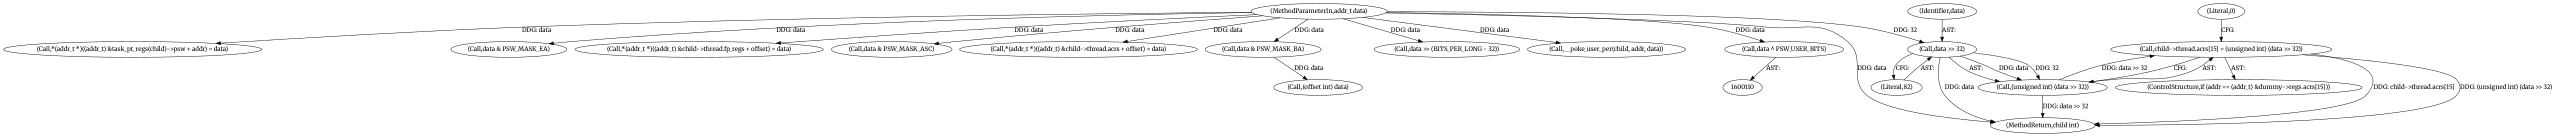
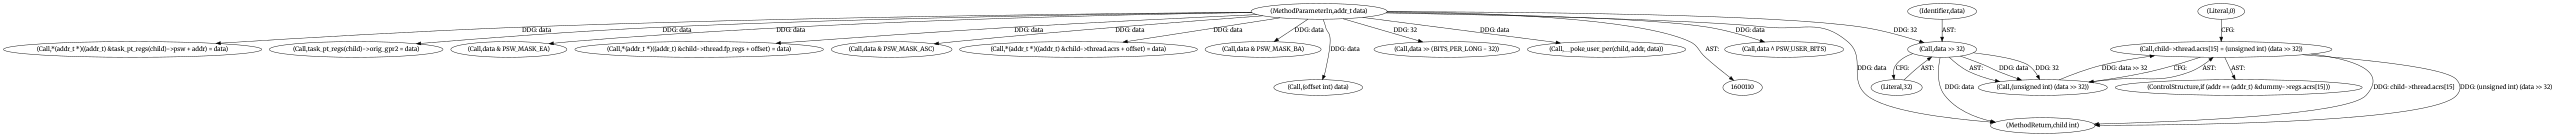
(1406, 30) -> (1406, 30)
none -> (356, 49)
(1289, 67) -> (1330, 47)
(1765, 67) -> (1585, 21)
(1897, 88) -> (1897, 88)
(2043, 104) -> none
